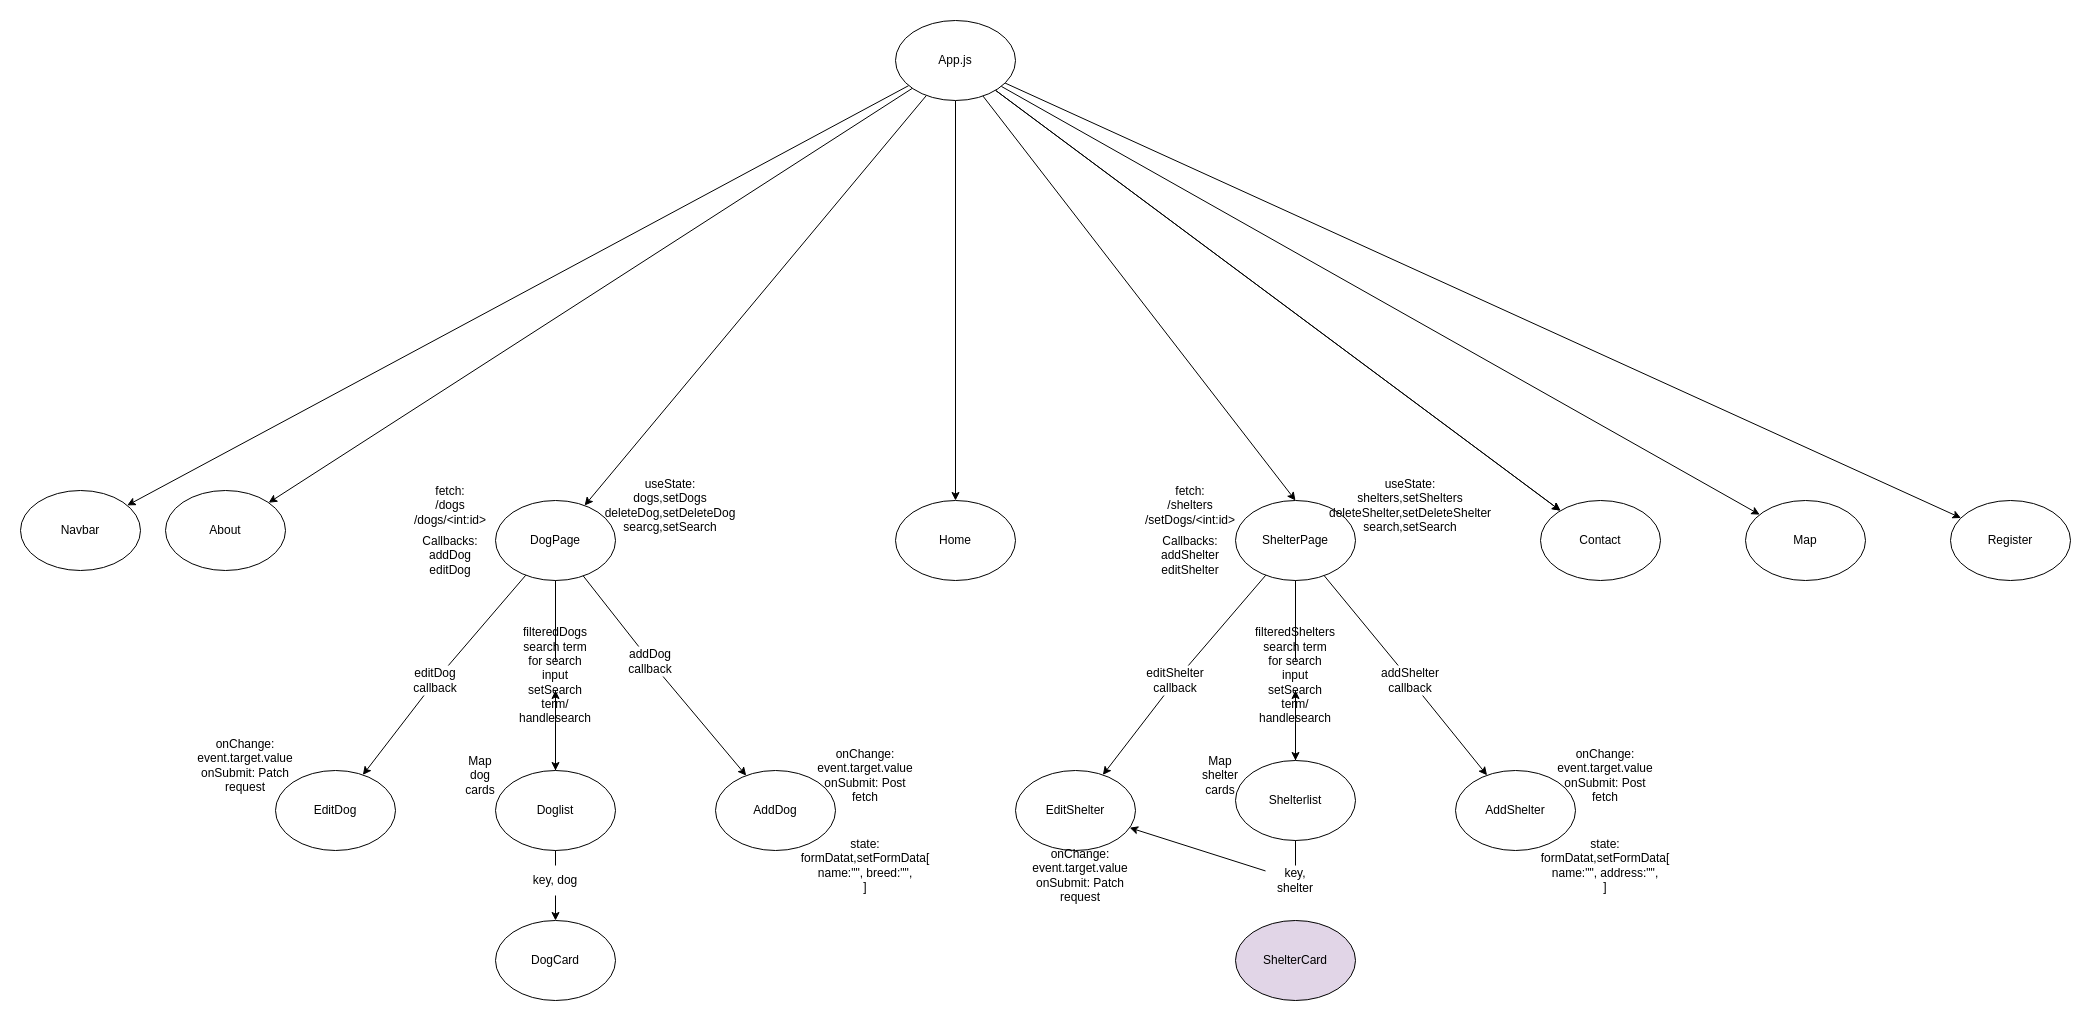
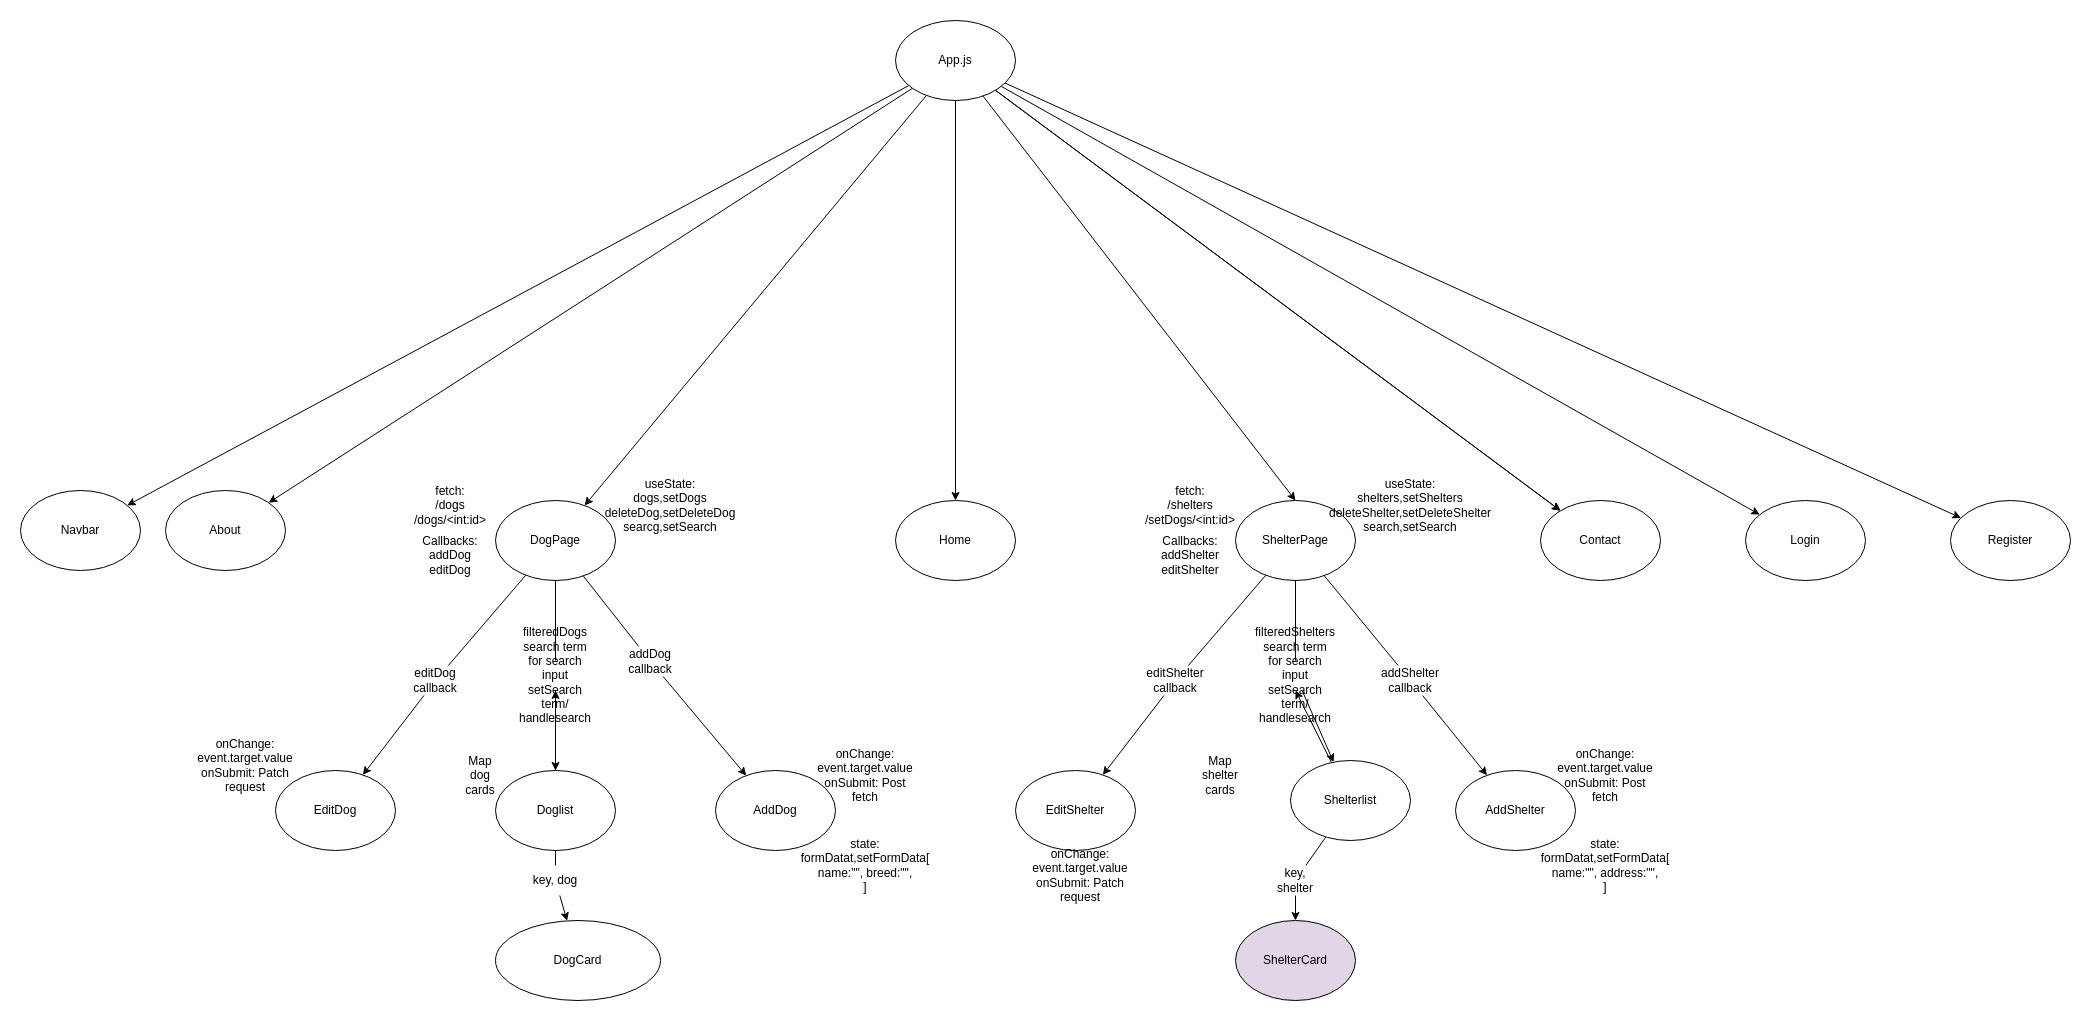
(1806, 541) -> (1806, 541)
(1296, 801) -> (1351, 801)
(1201, 850) -> (1296, 905)
(556, 961) -> (578, 961)
